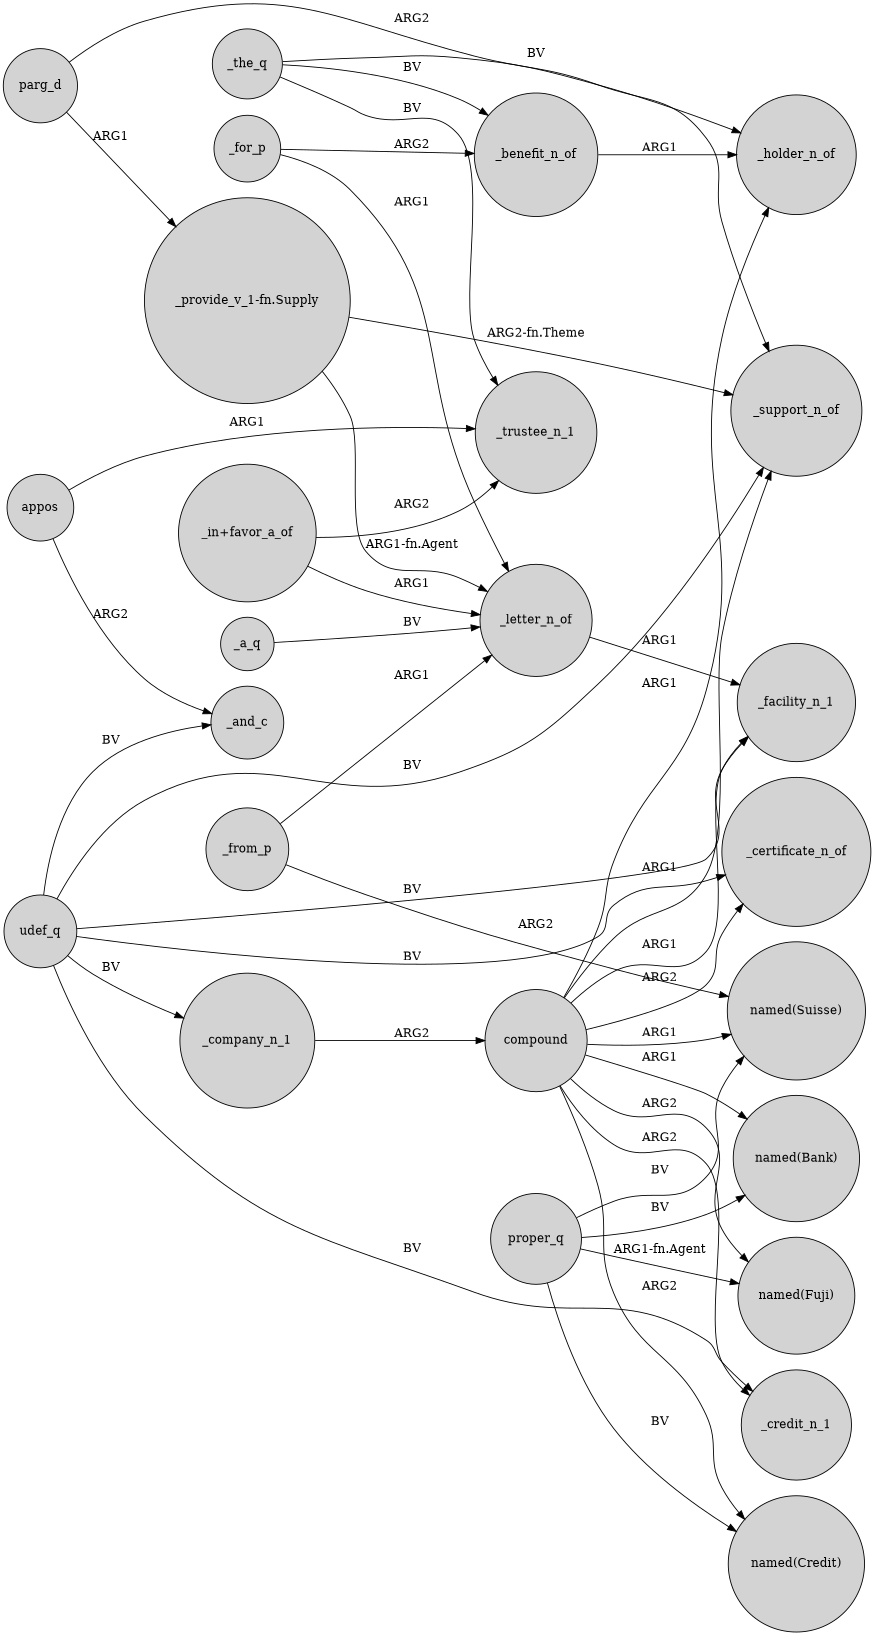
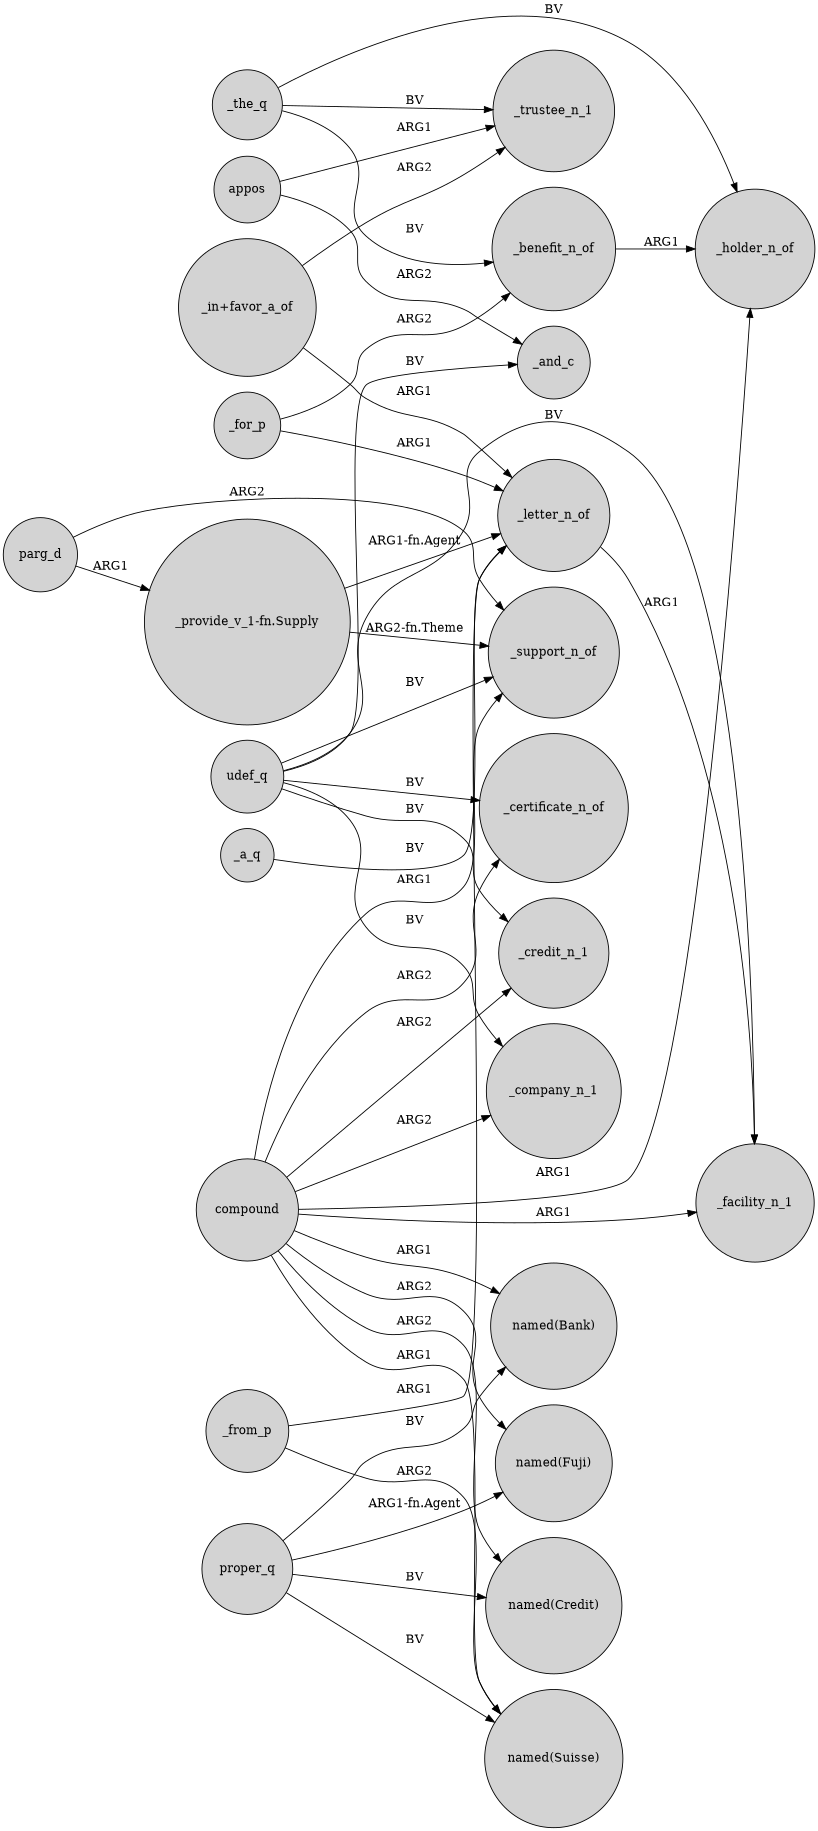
(396, 1041) -> (389, 1155)
